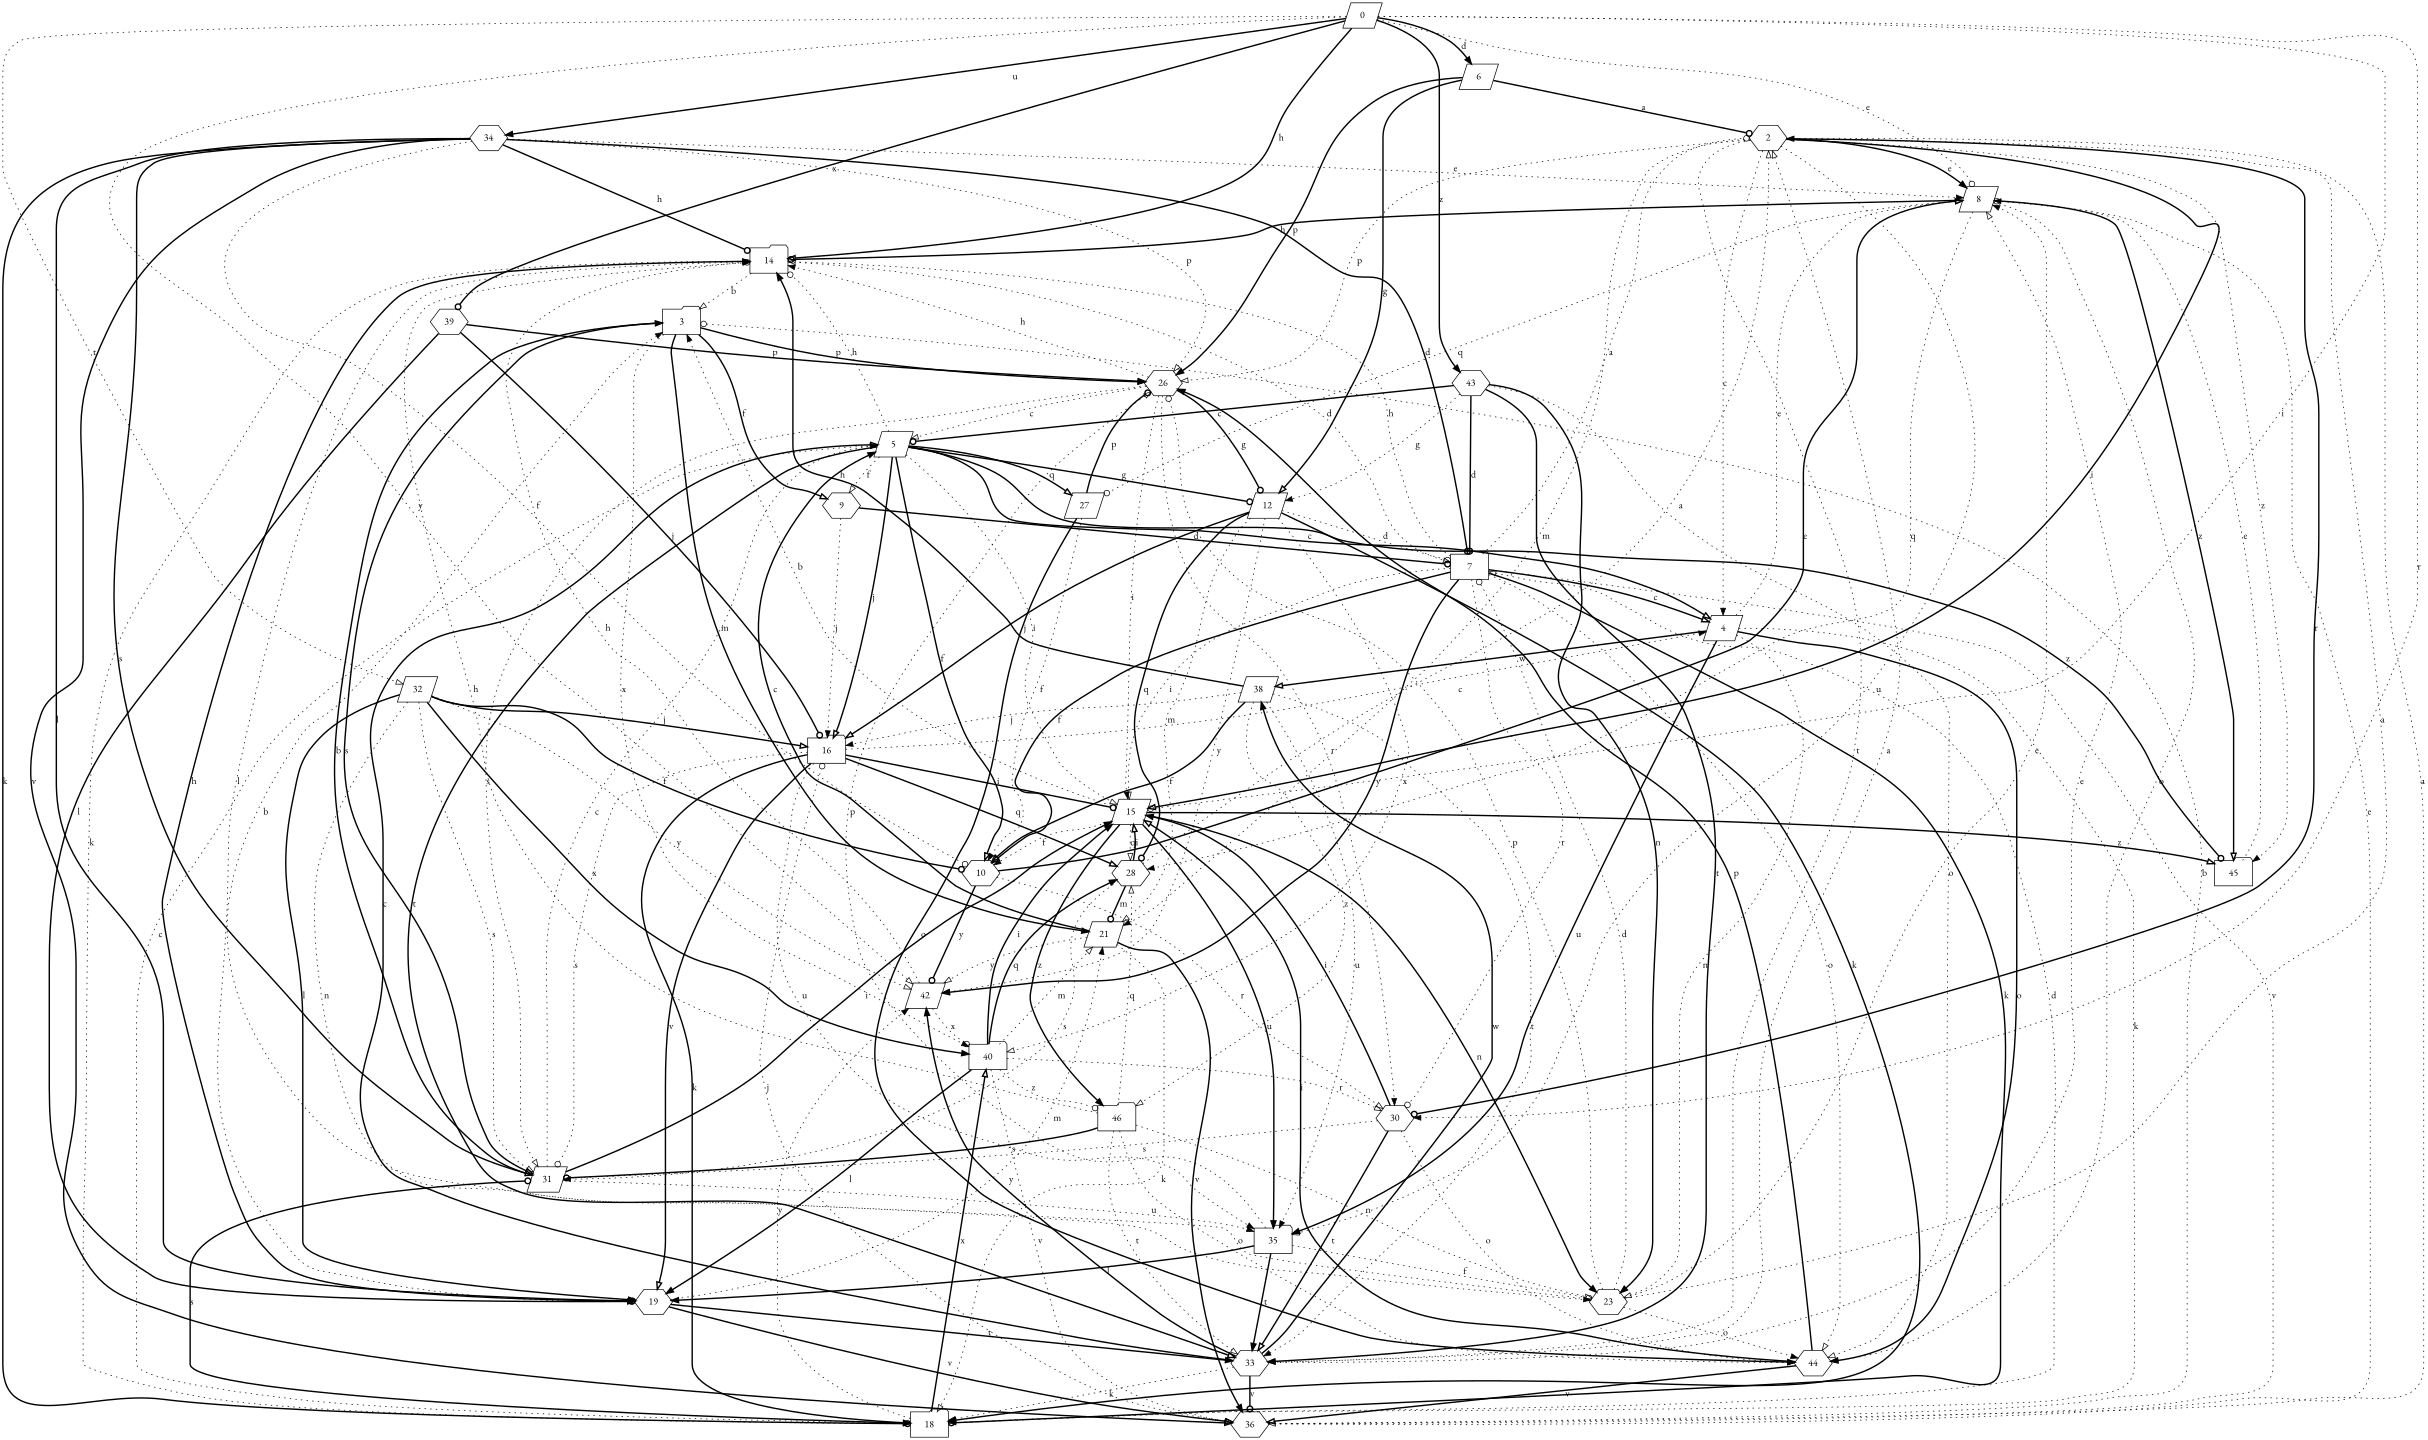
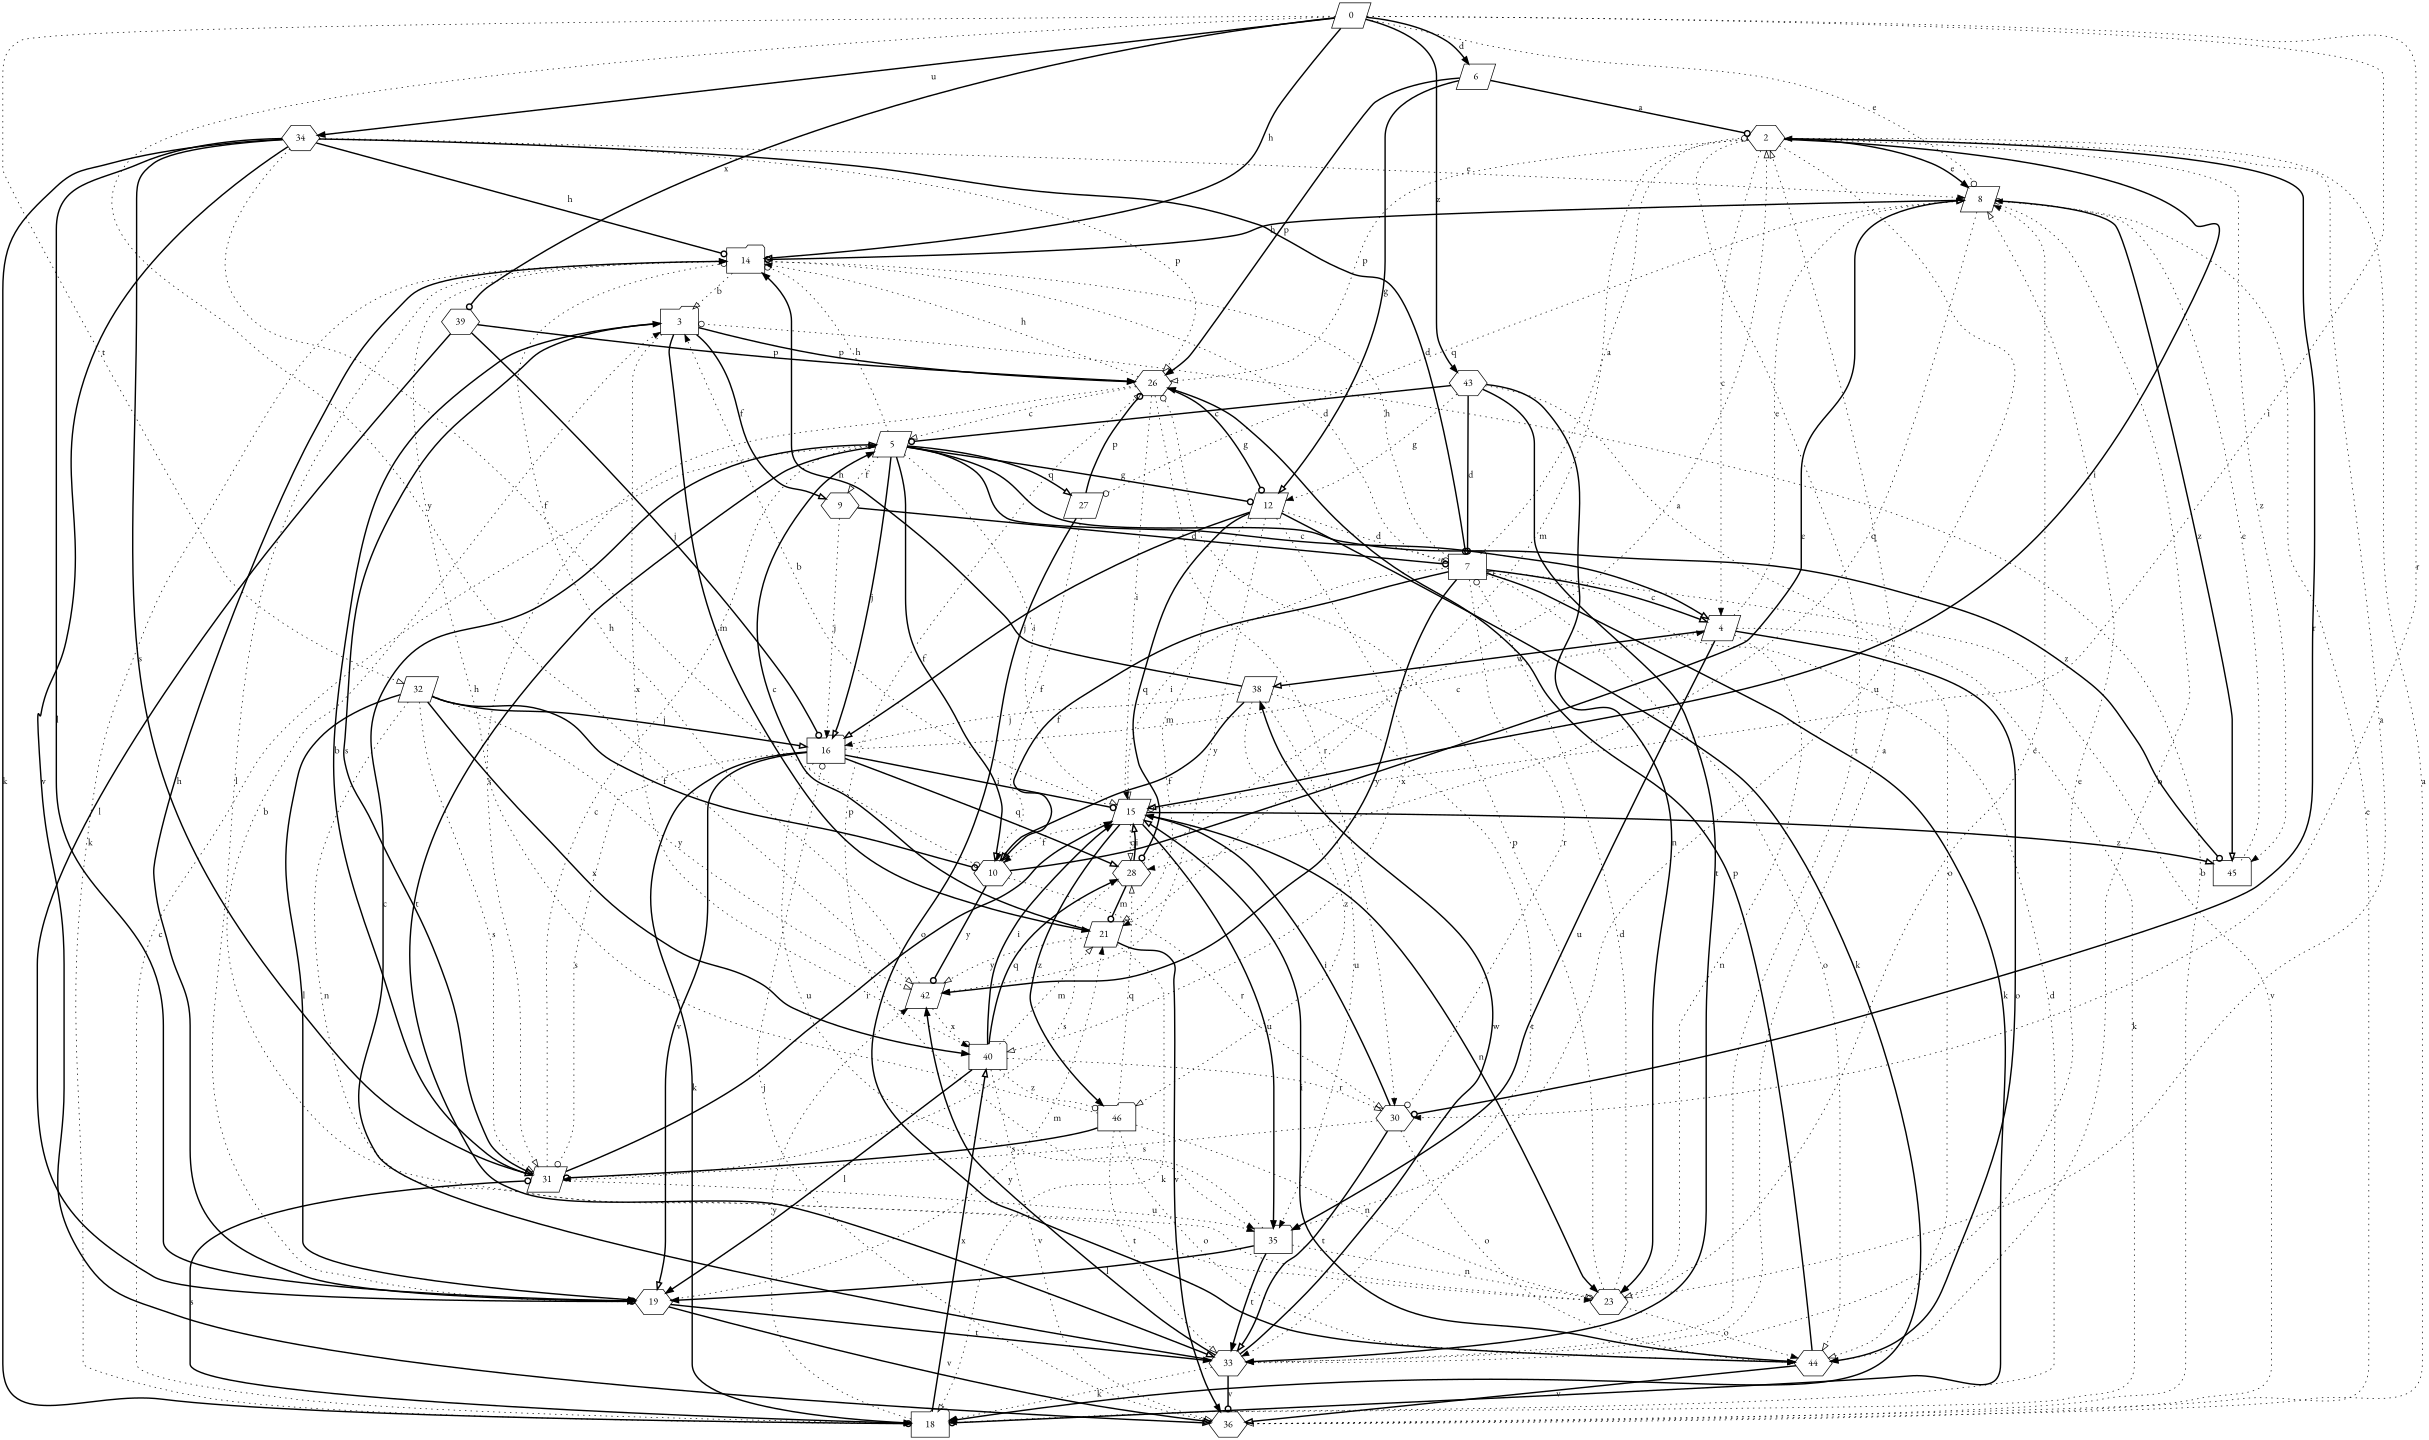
(1465, 1271) -> (1467, 1271)
